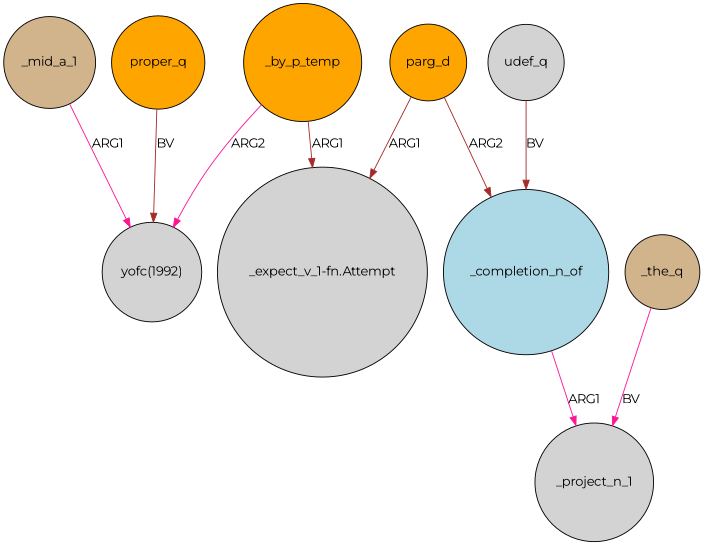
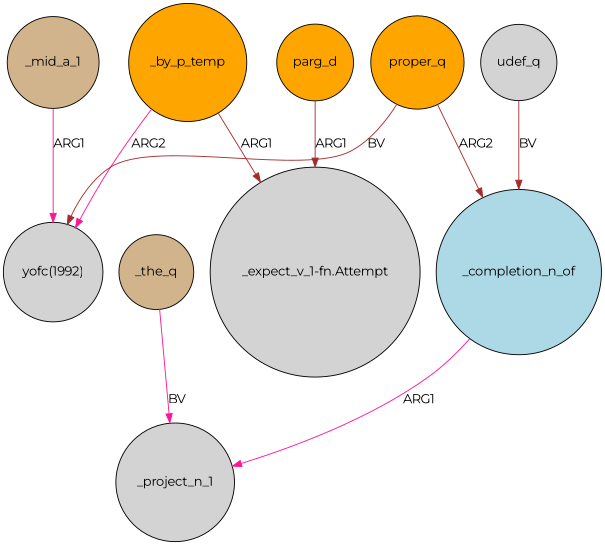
(466, 143) -> (458, 147)
